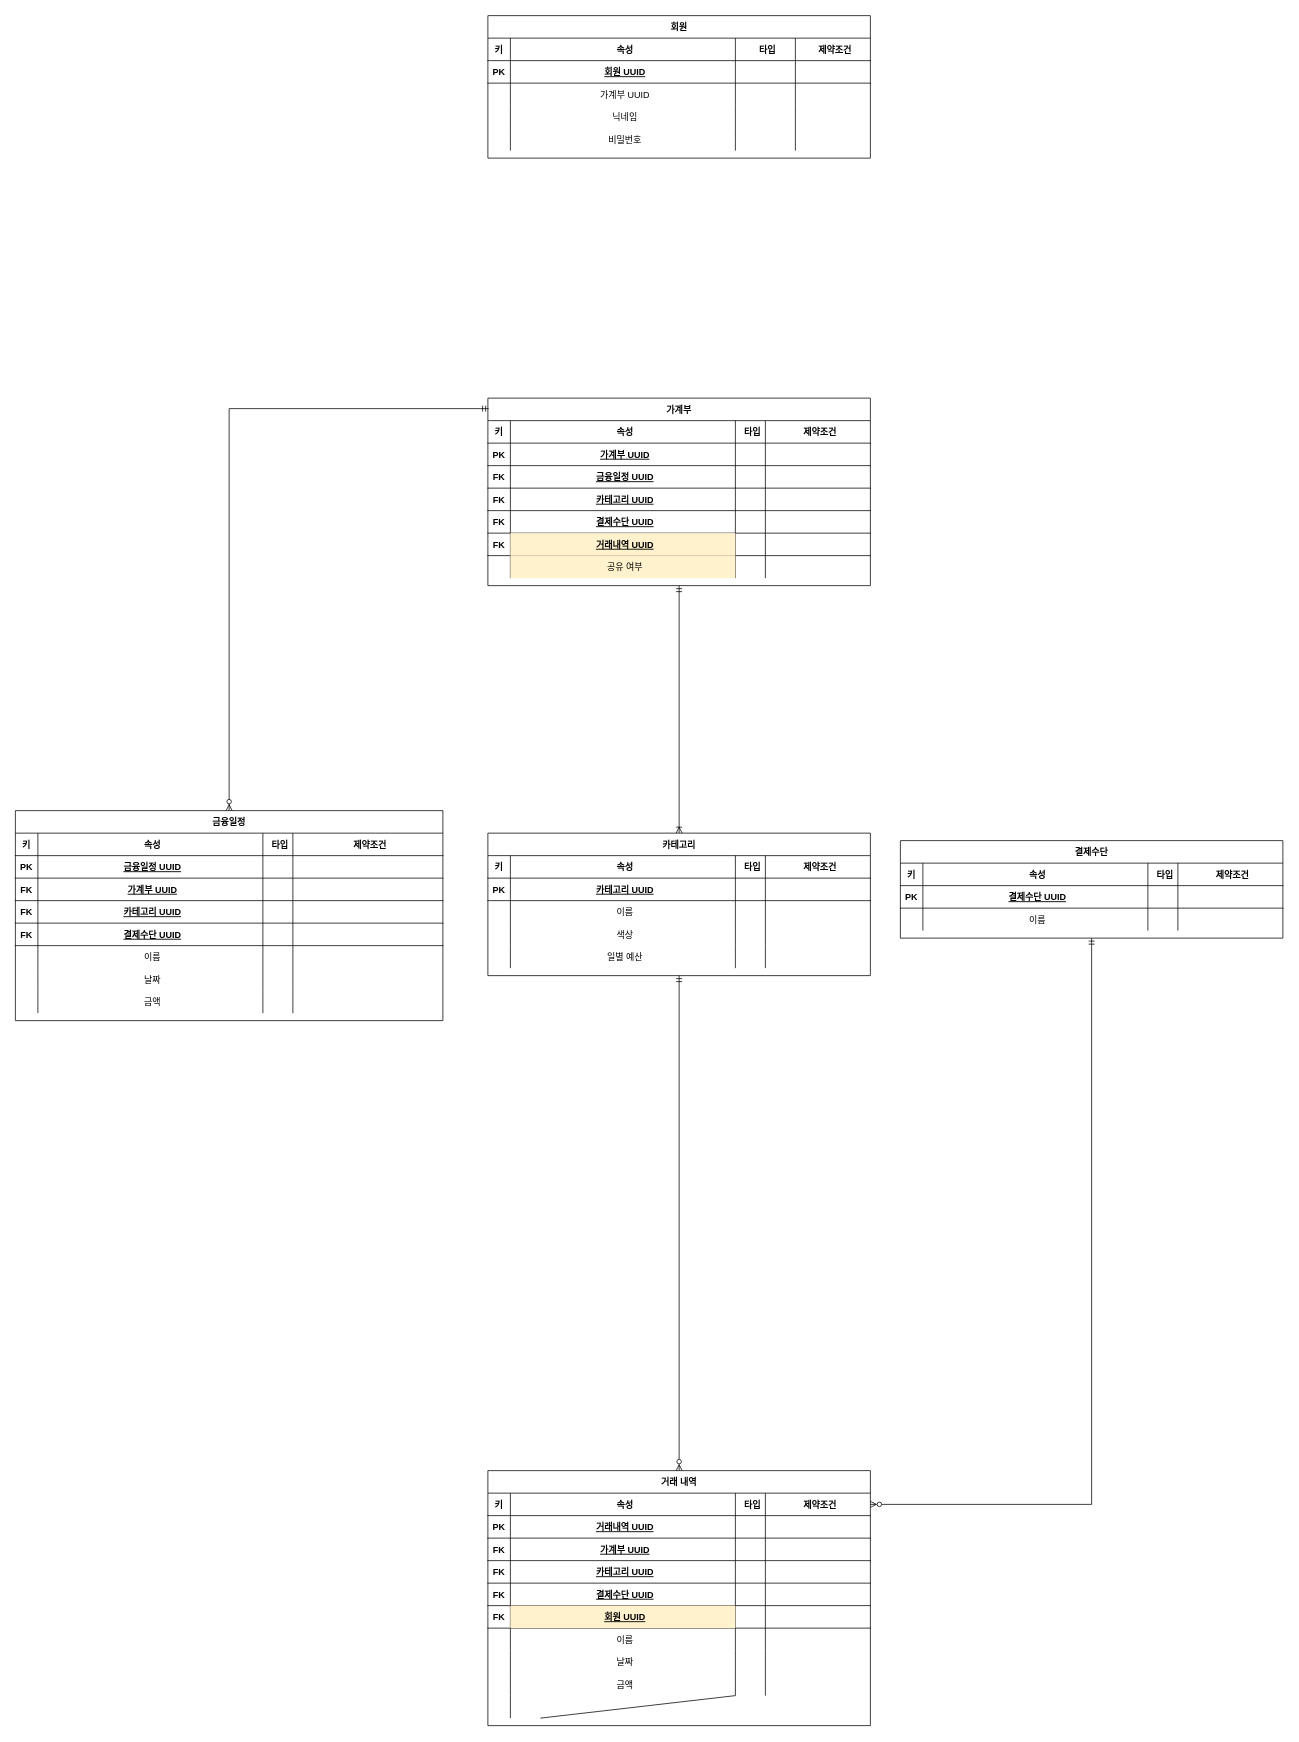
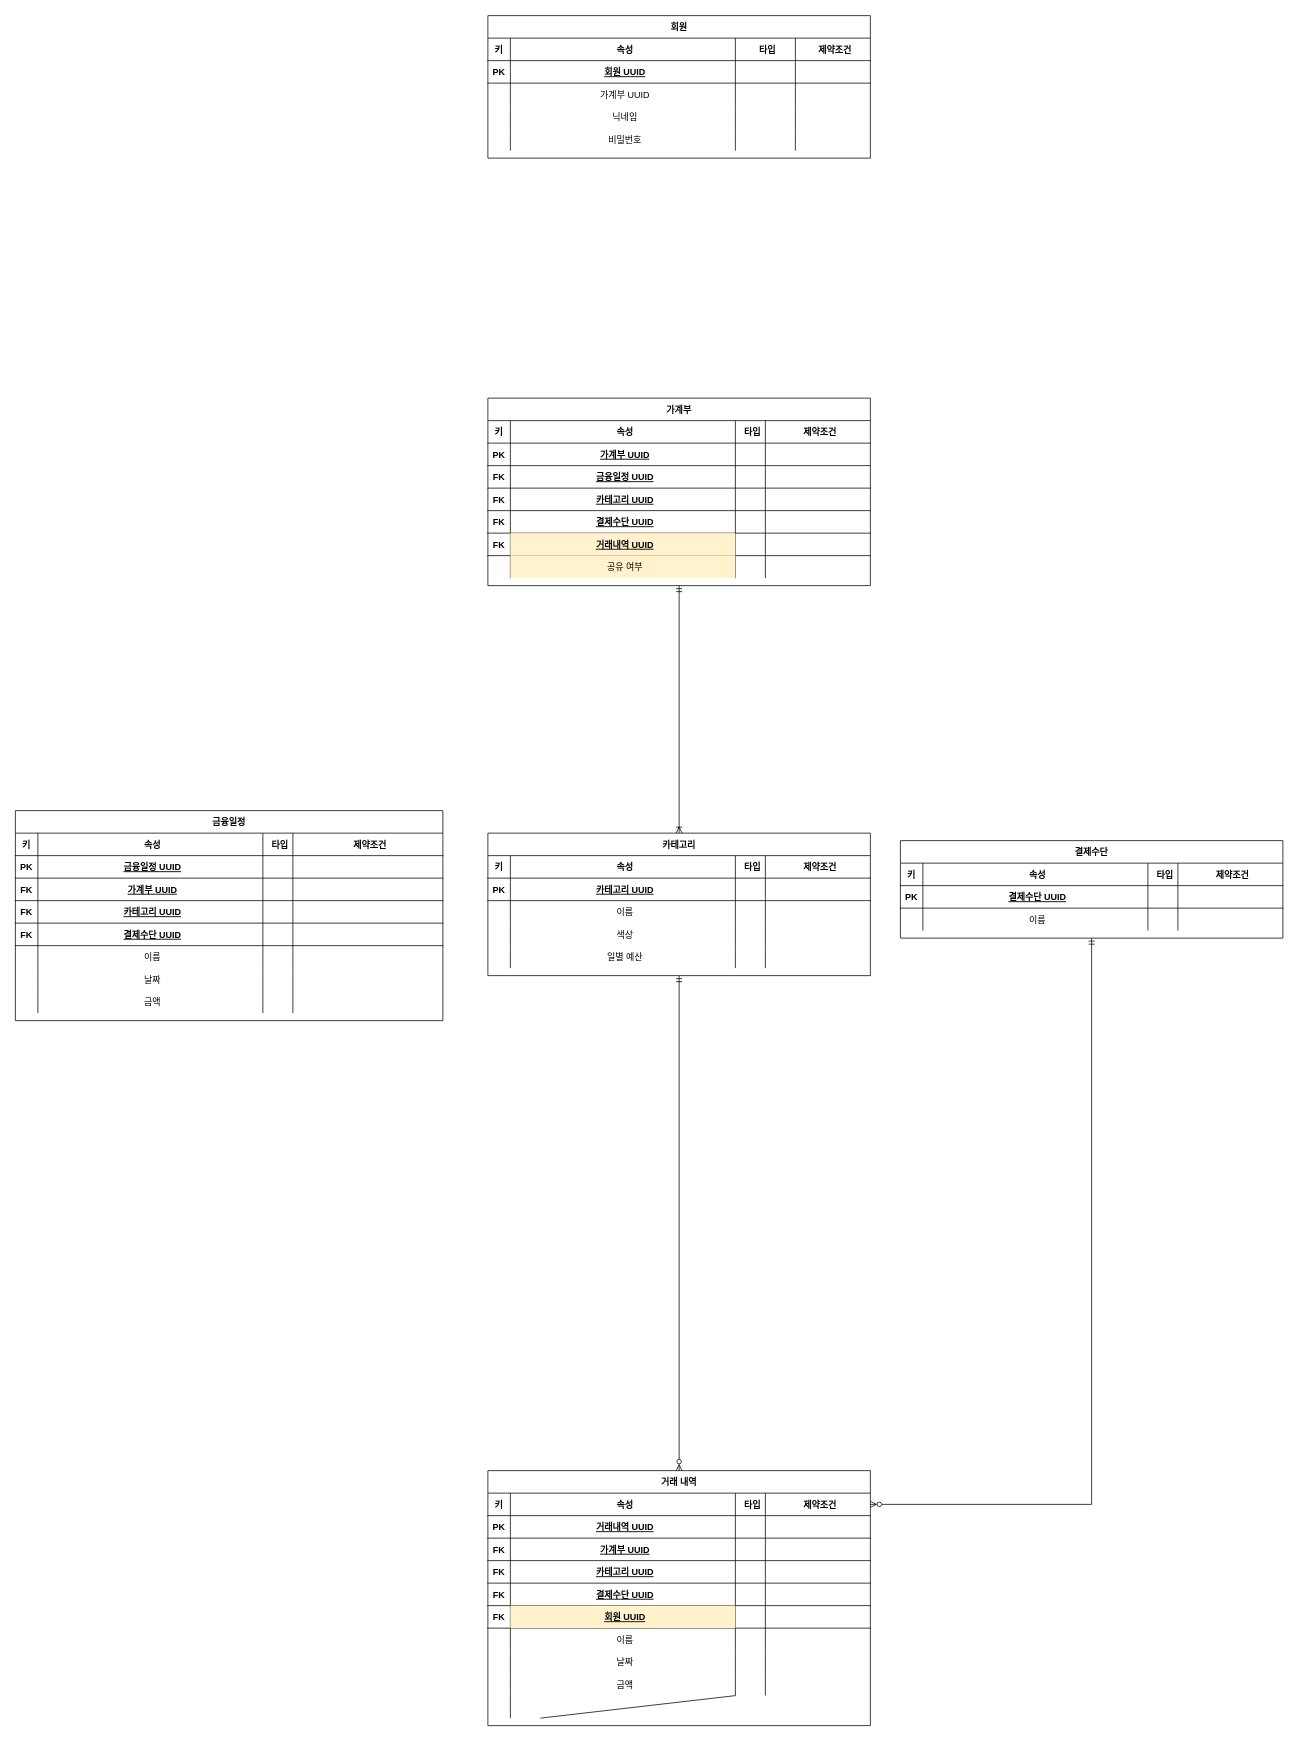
(229, 480) -> none
